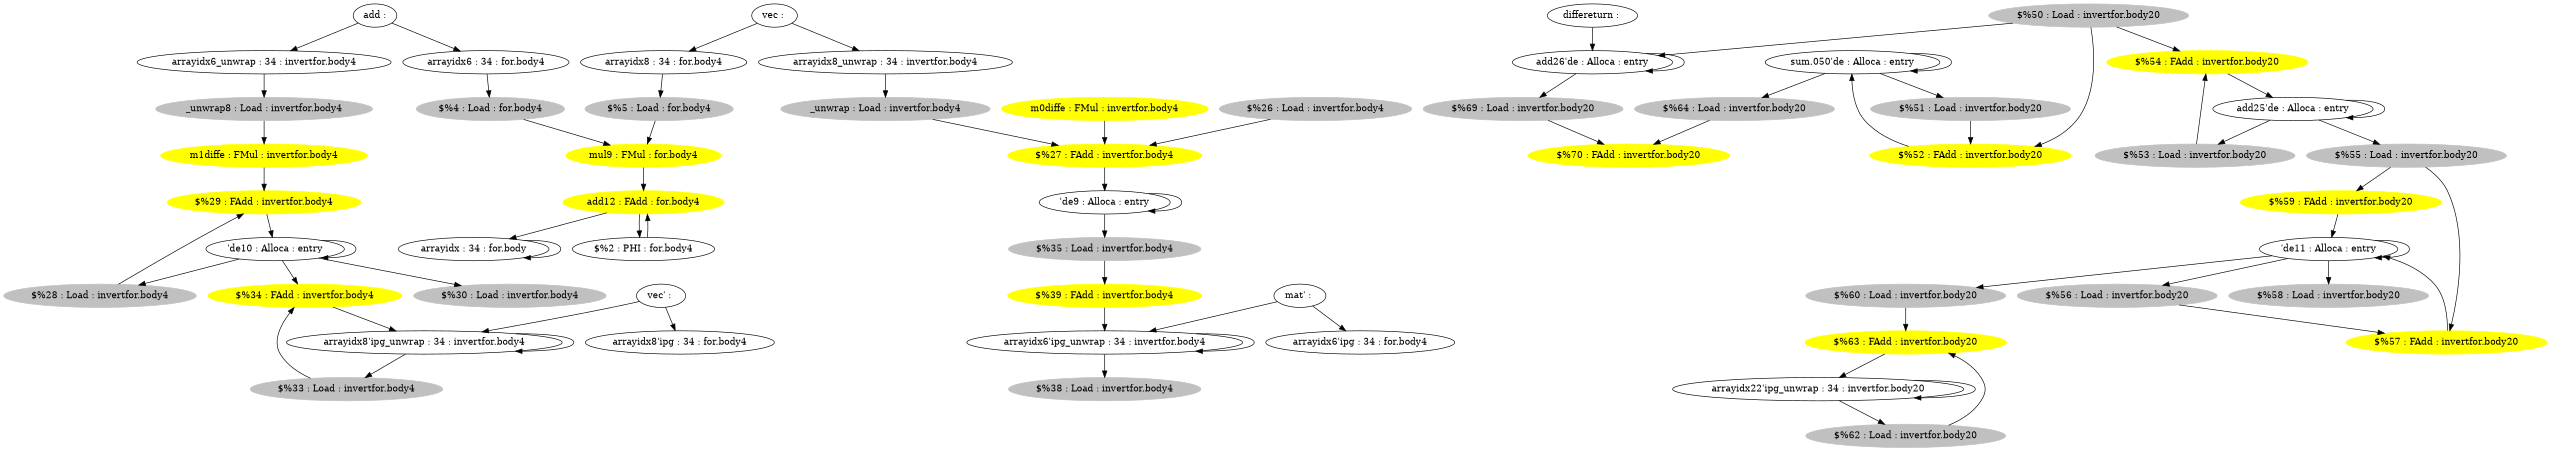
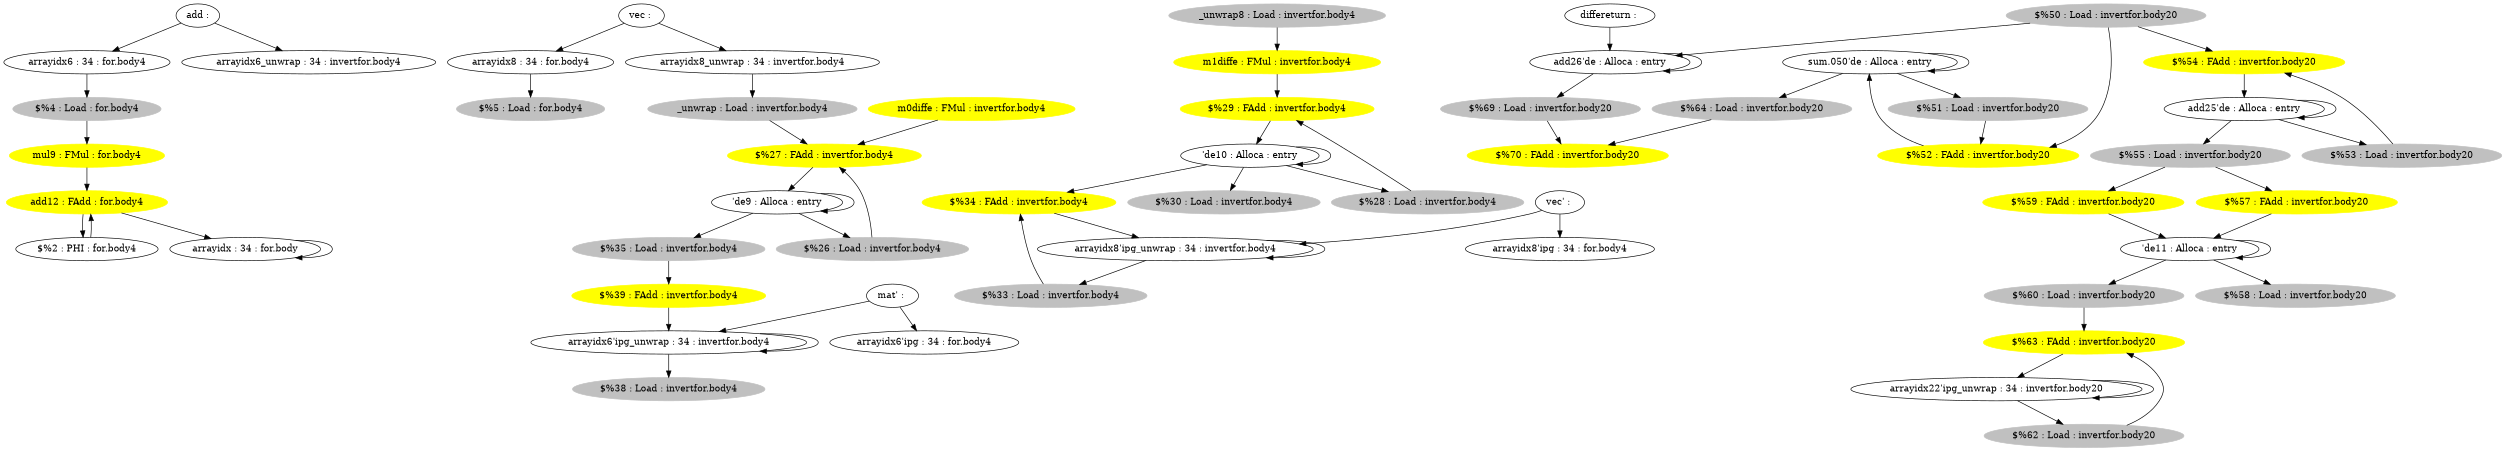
(264, 82) -> none
(652, 129) -> none
none -> (821, 224)
(2117, 296) -> none
